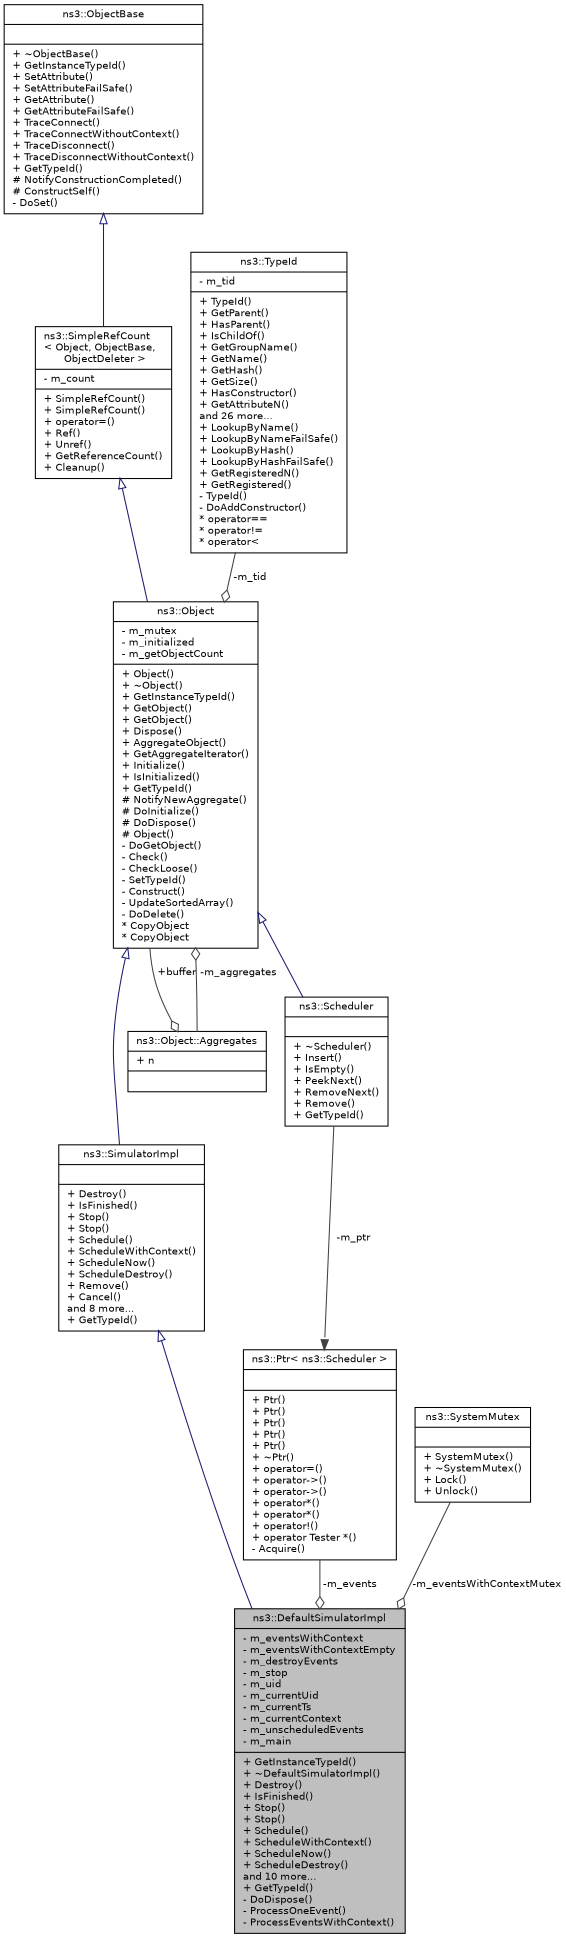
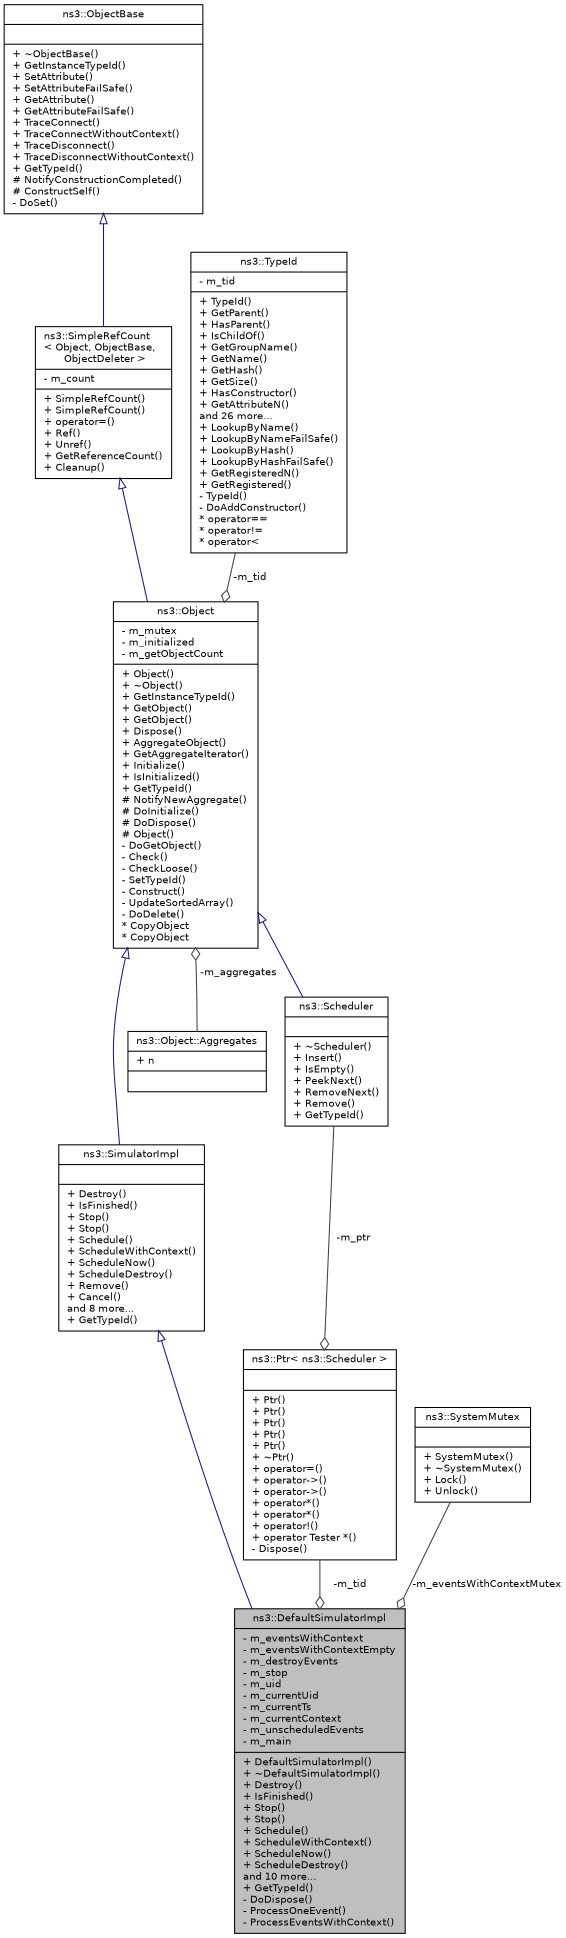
(157, 986) -> none
(329, 1232) -> (329, 1232)
(279, 1549) -> (280, 1549)
(348, 1584) -> (348, 1584)
(300, 1762) -> (307, 1762)
